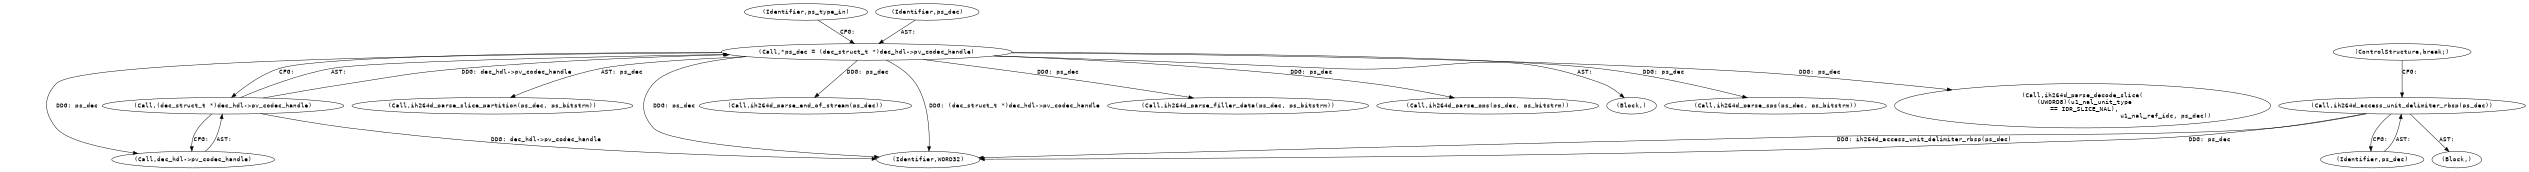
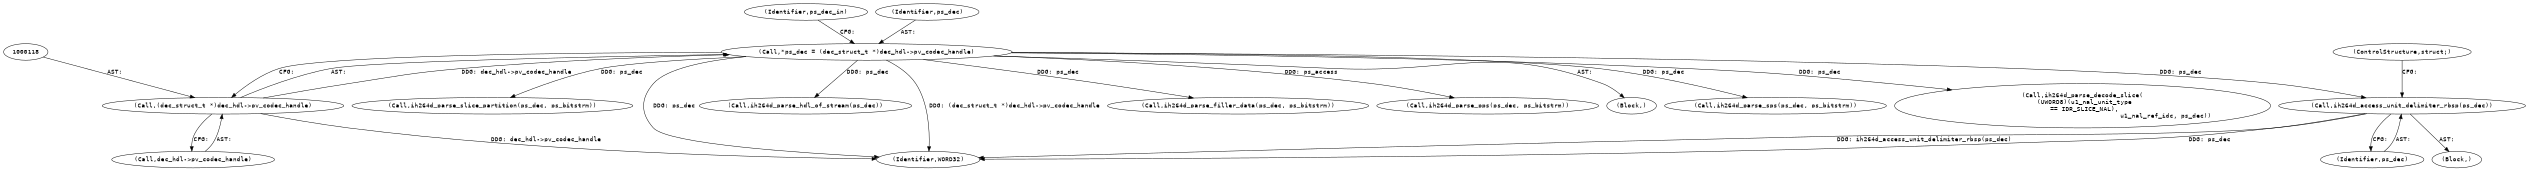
(806, 12) -> (806, 12)
none -> (26, 52)
(2402, 52) -> (2402, 52)
(322, 59) -> (1687, 60)
(622, 72) -> (622, 72)
(1311, 72) -> (1311, 72)
(805, 106) -> (805, 106)
